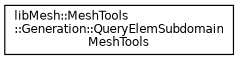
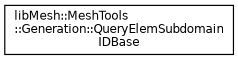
(119, 30) -> (119, 30)
